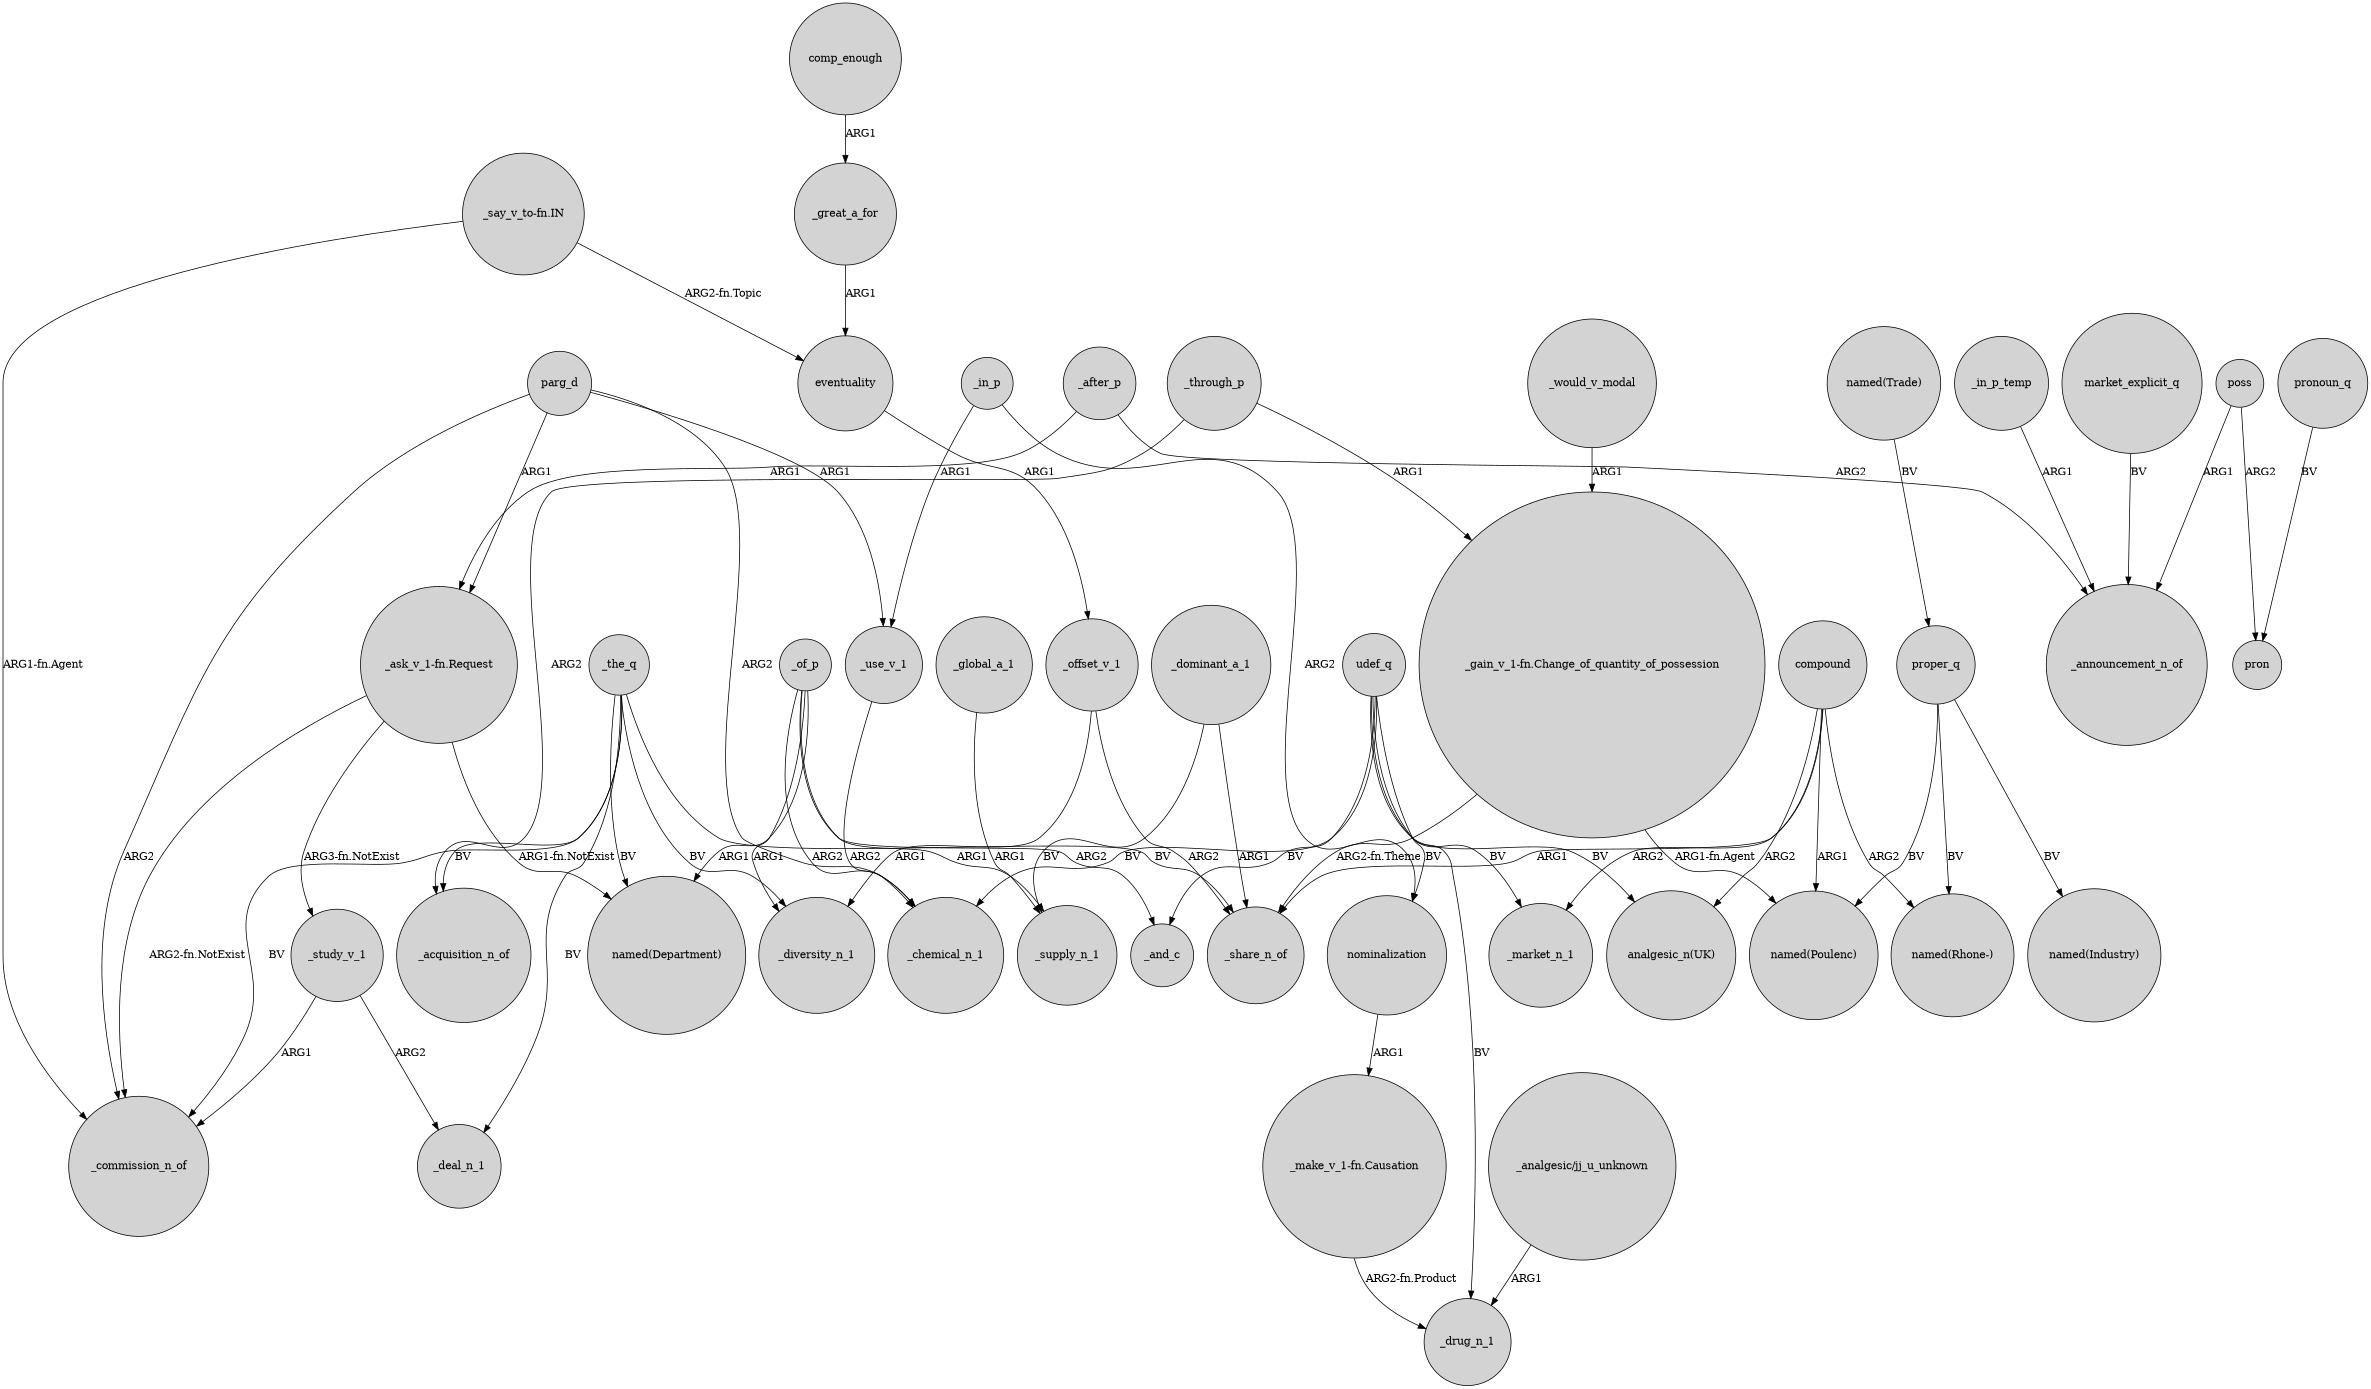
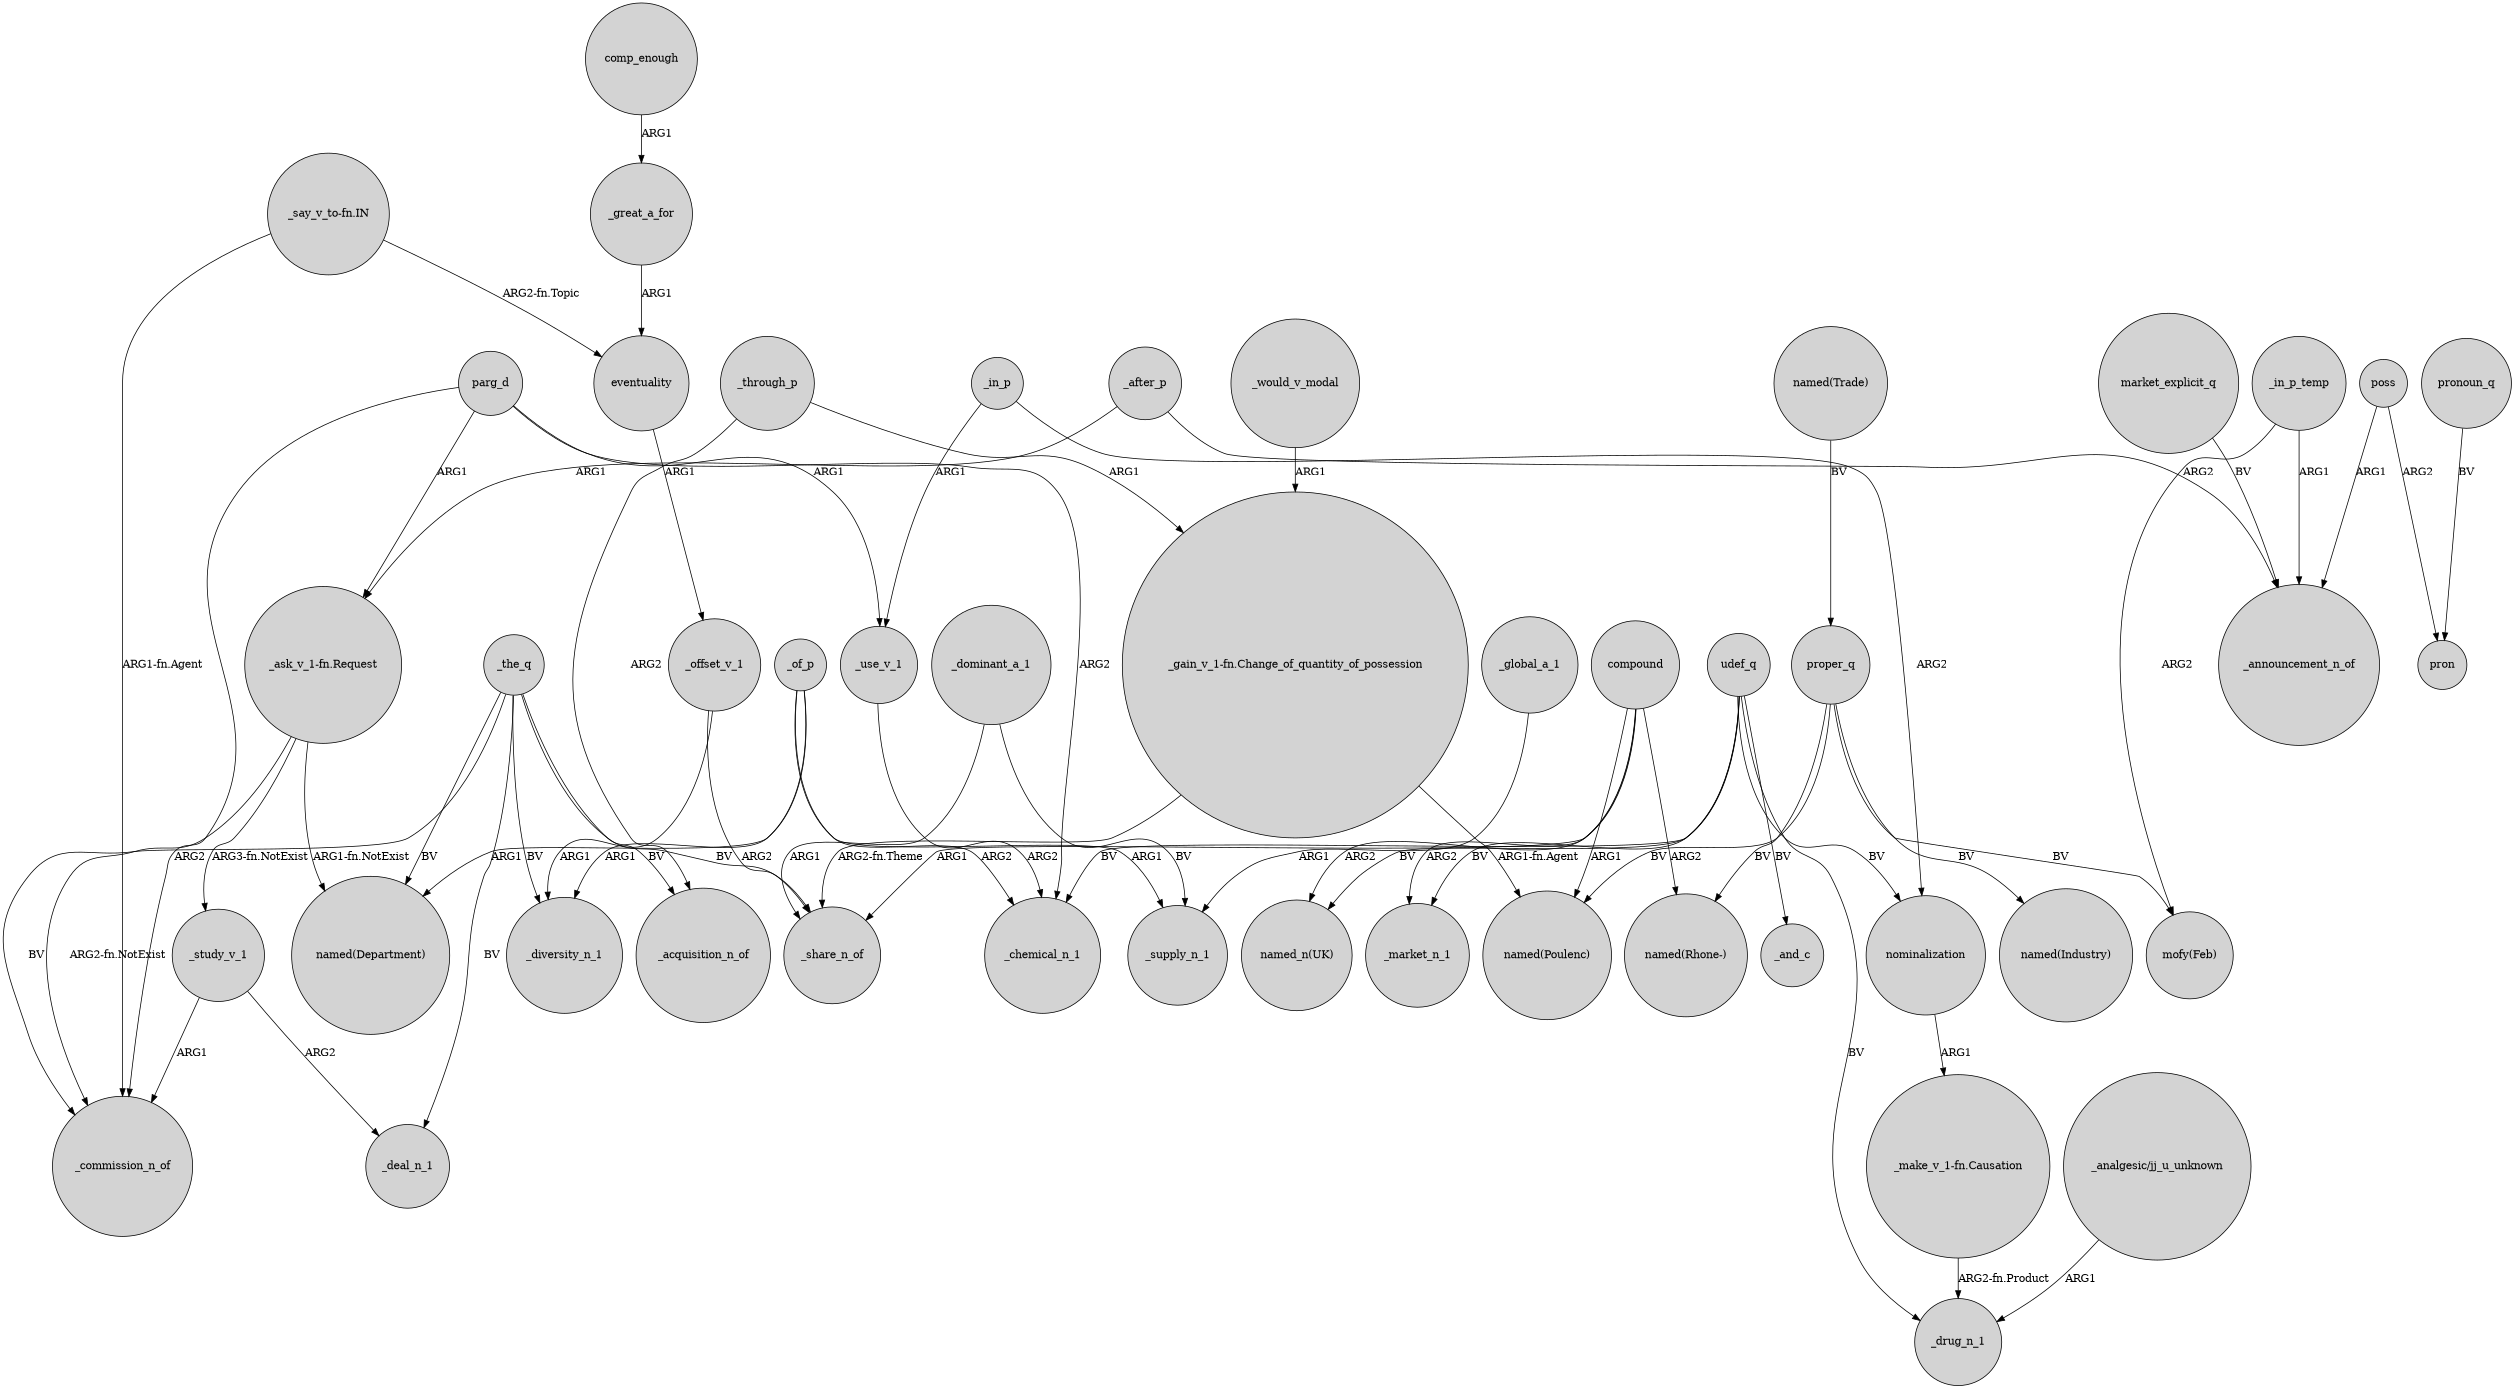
(1055, 851) -> none
(1671, 955) -> (1297, 955)
none -> (2190, 955)
